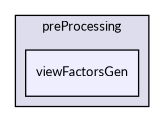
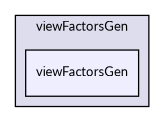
(82, 28) -> (82, 28)
